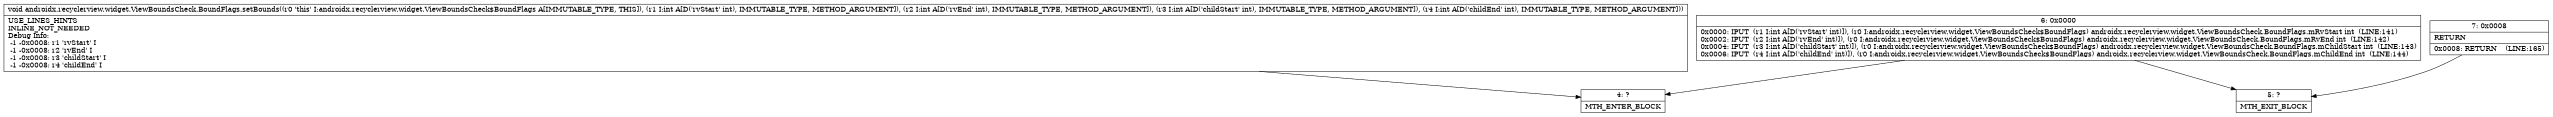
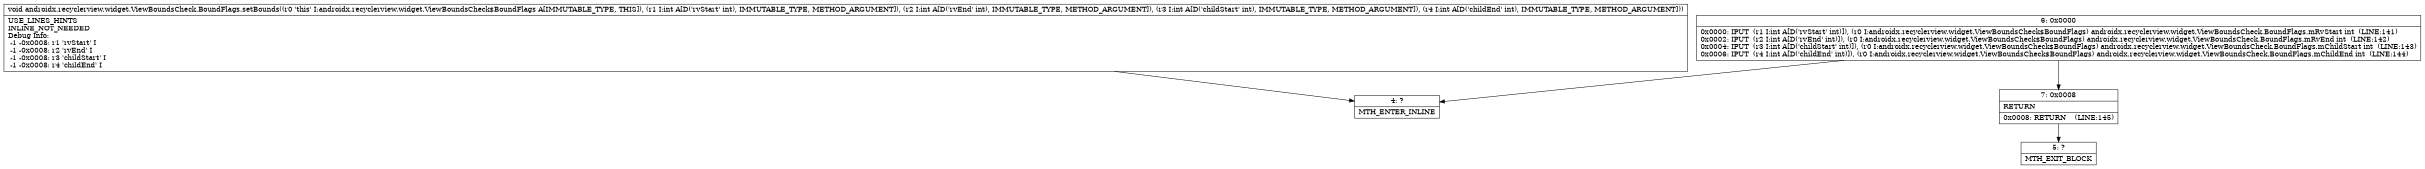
(2489, 49) -> (2059, 118)
(2183, 74) -> (2059, 73)
(1623, 107) -> (1397, 112)
